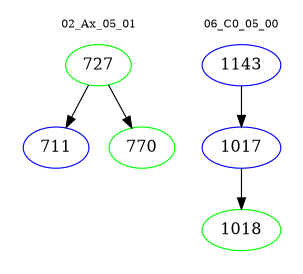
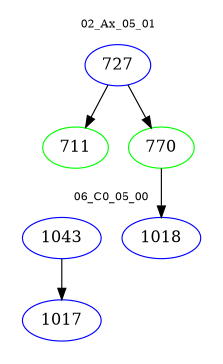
(98, 65) -> (118, 65)
(241, 65) -> (62, 238)
(56, 148) -> (76, 148)
(241, 183) -> (161, 194)
(241, 230) -> (161, 238)
